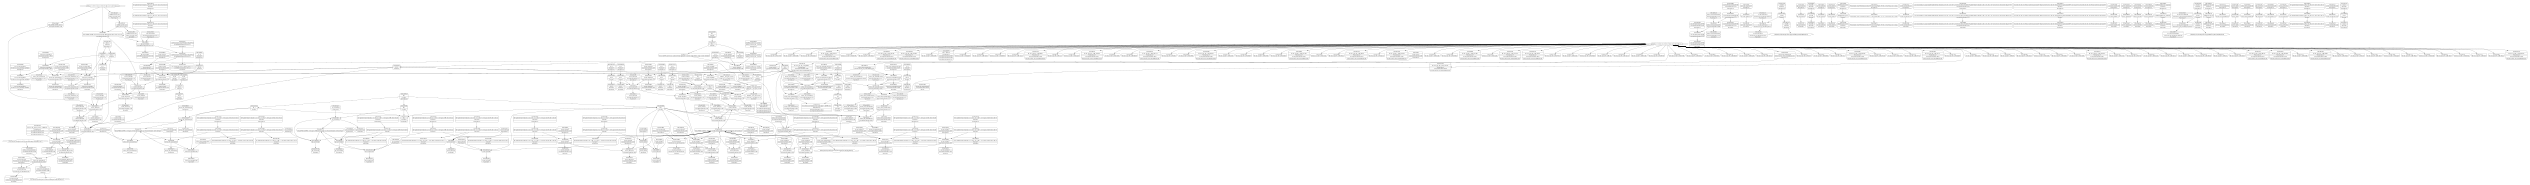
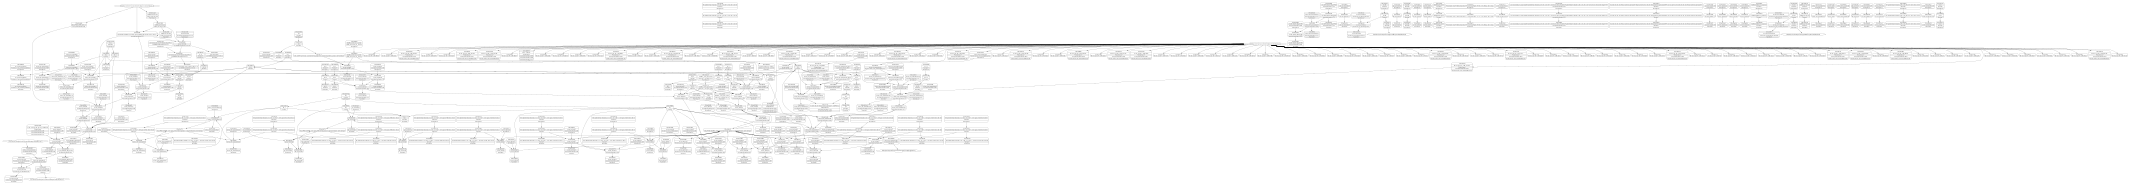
none -> (89, 141)
